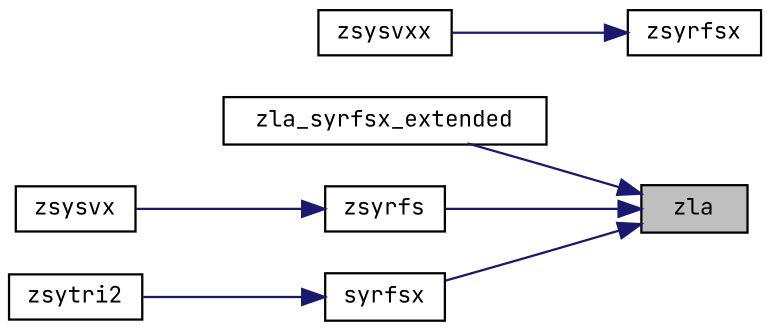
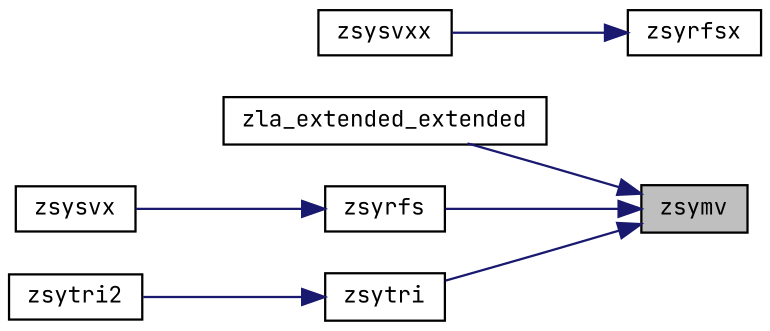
(385, 121) -> (385, 121)
(694, 209) -> (694, 209)
(385, 297) -> (385, 297)
